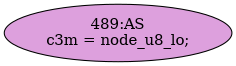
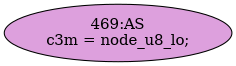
(118, 33) -> (118, 33)
